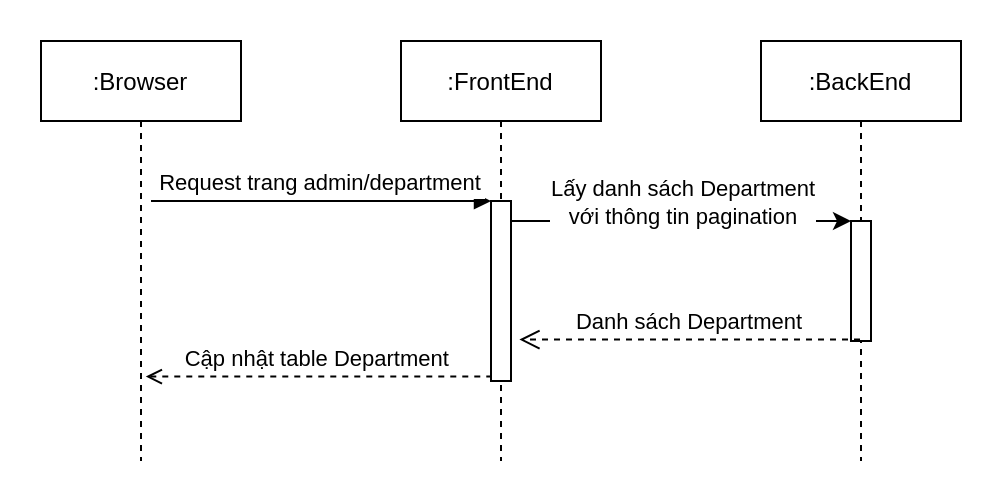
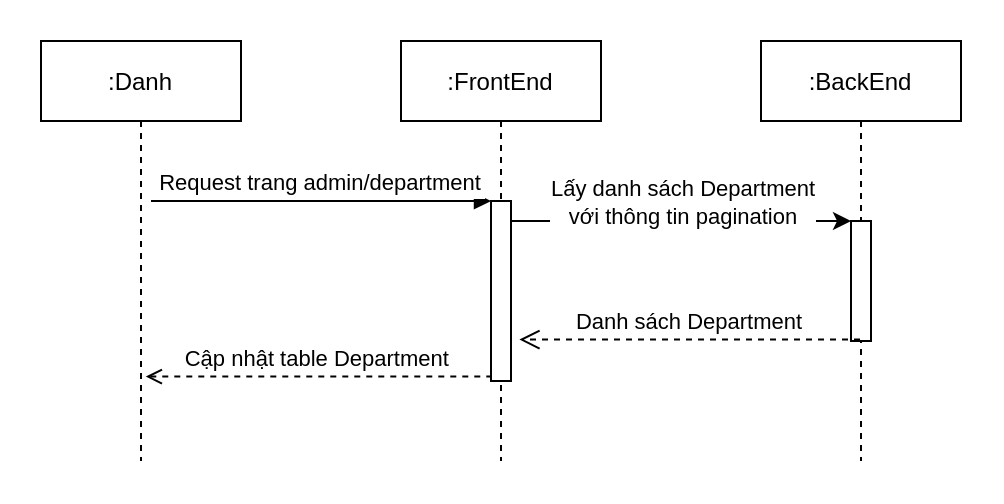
(140, 82) -> (140, 82)
